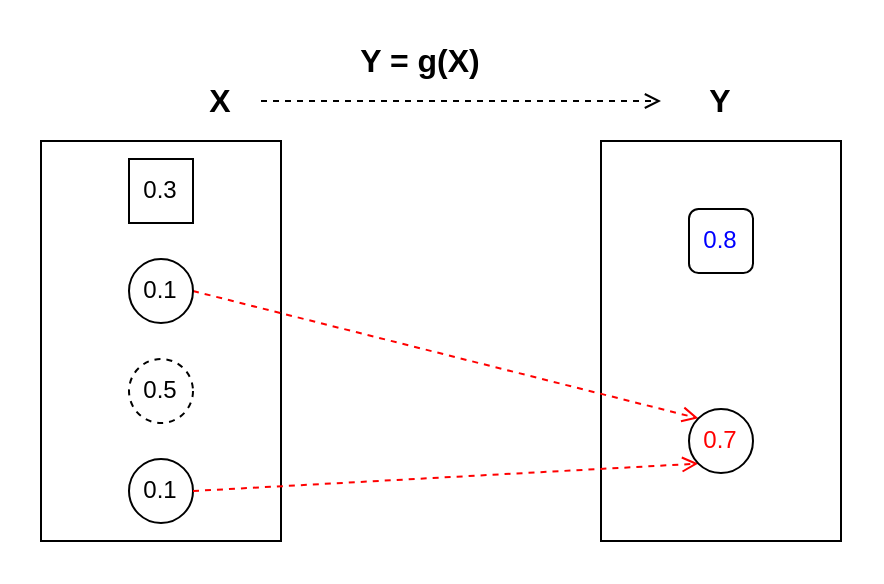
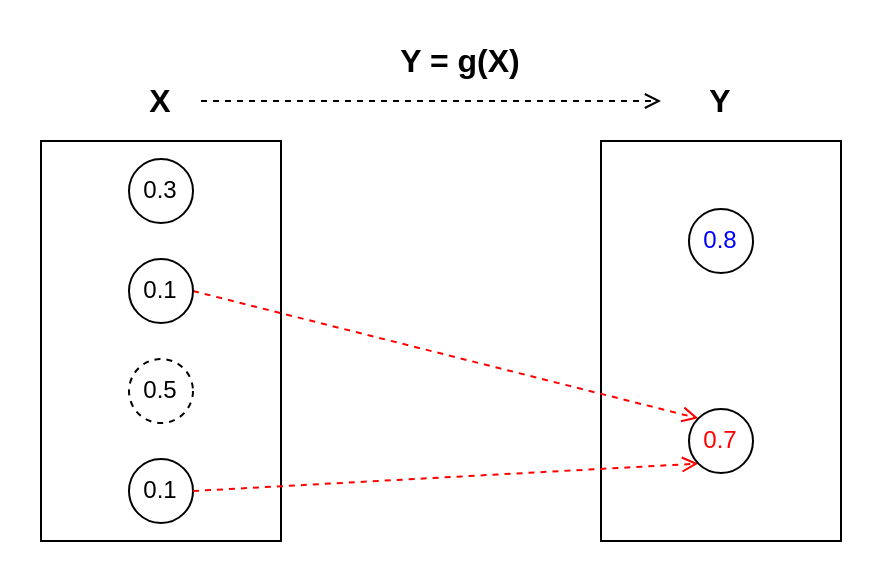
(421, 61) -> (461, 61)
(221, 101) -> (161, 101)
(161, 191) -> (161, 191)
(721, 241) -> (721, 241)
